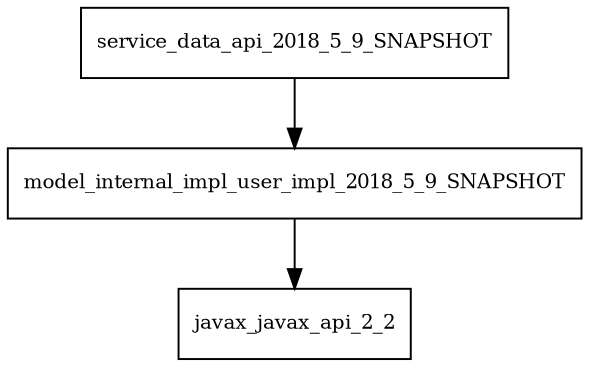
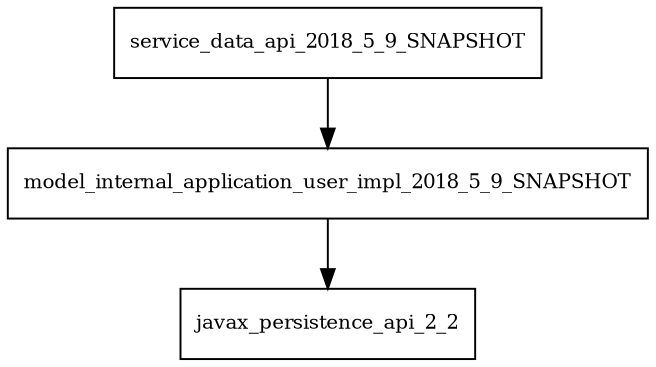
(295, 183) -> (328, 183)
(295, 324) -> (328, 324)
